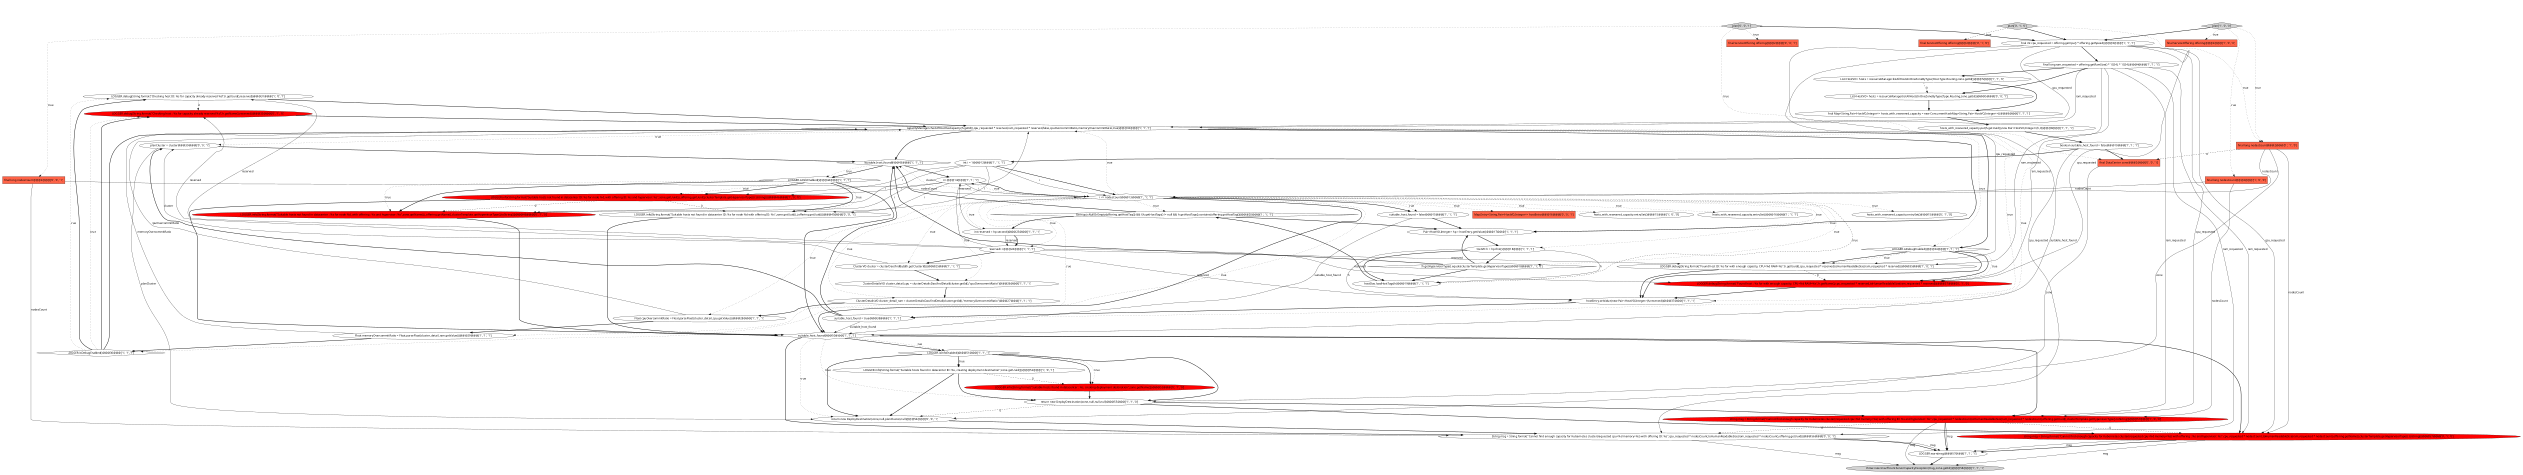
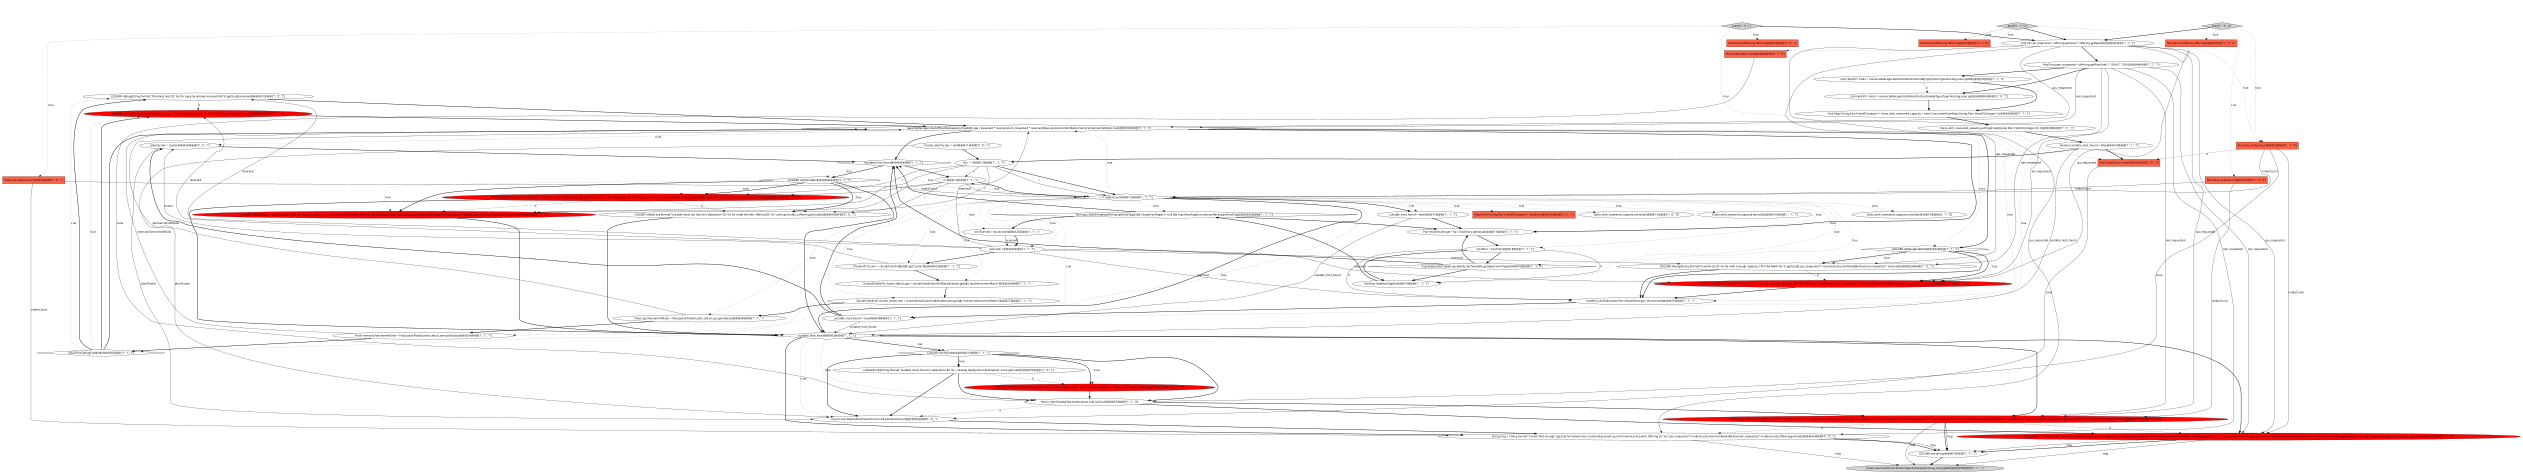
none -> (1755, 54)
none -> (957, 146)
(931, 180) -> (931, 180)
(962, 214) -> (973, 171)
(1839, 217) -> (1839, 217)
